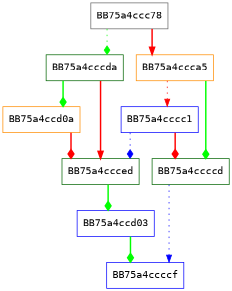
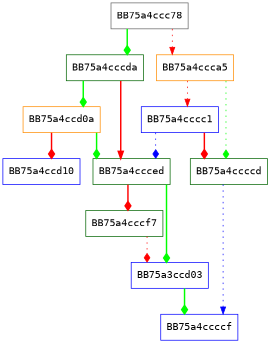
(107, 37) -> (127, 37)
(152, 38) -> (172, 38)
(206, 115) -> (226, 115)
(71, 141) -> (97, 141)
none -> (41, 172)
(116, 223) -> (170, 275)
none -> (124, 223)
